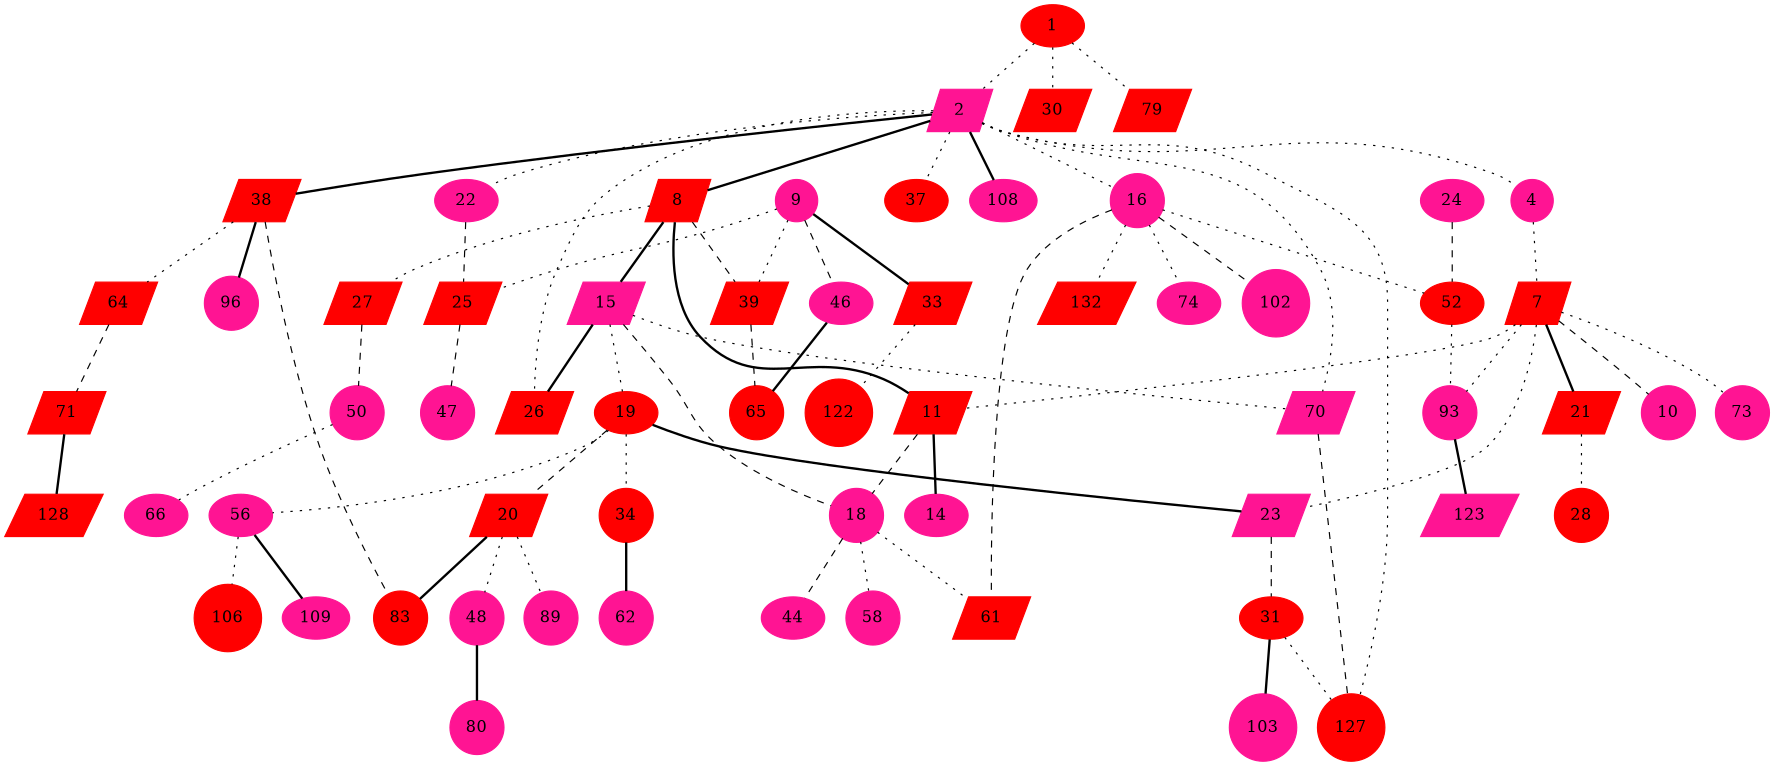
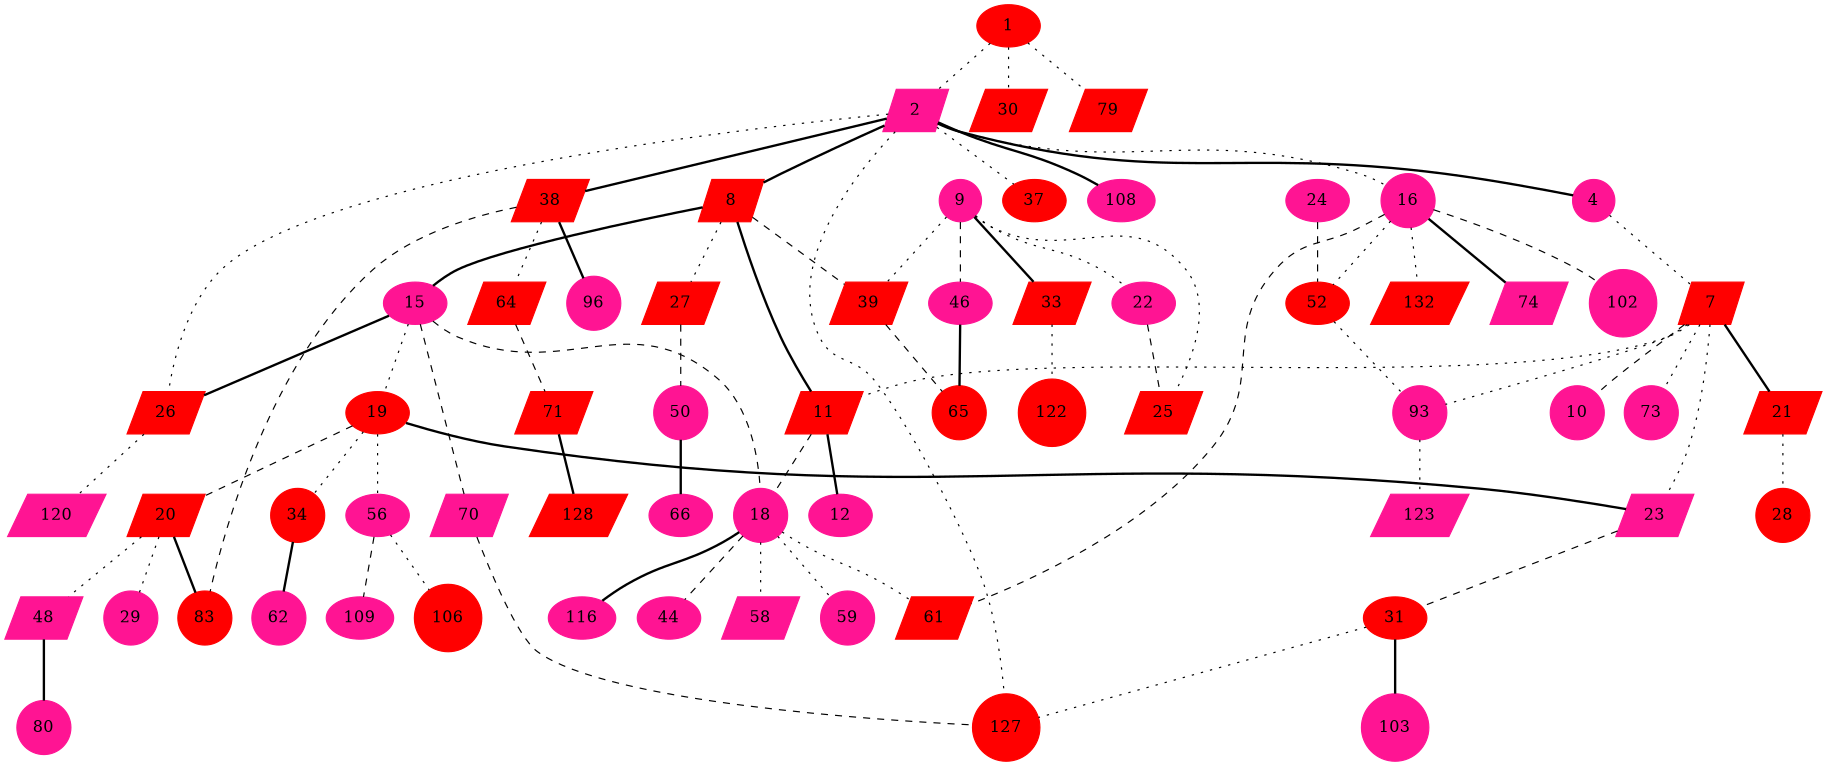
(708, 133) -> (1051, 250)
(1251, 146) -> (1254, 163)
(1229, 181) -> none
(1164, 254) -> (1467, 251)
(606, 303) -> (415, 303)
(1189, 303) -> (1529, 303)
(957, 374) -> (442, 409)
(448, 413) -> none
(255, 460) -> (681, 459)
(1461, 471) -> (1420, 467)
none -> (57, 515)
(936, 515) -> (841, 515)
(278, 567) -> (369, 567)
(477, 618) -> (44, 618)
(551, 618) -> (131, 618)
none -> (582, 618)
none -> (848, 618)
(873, 618) -> (761, 618)
